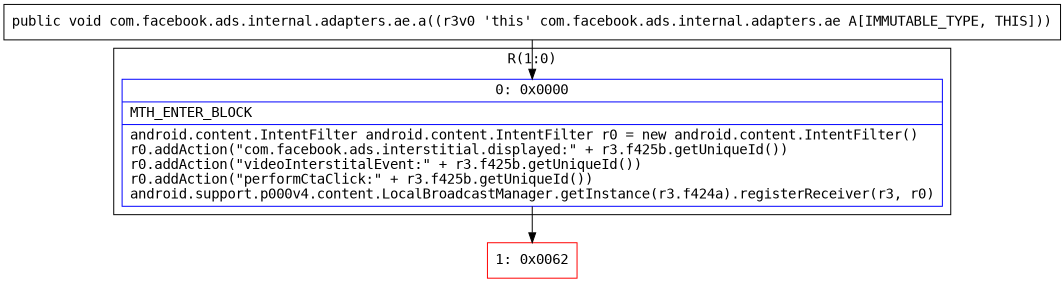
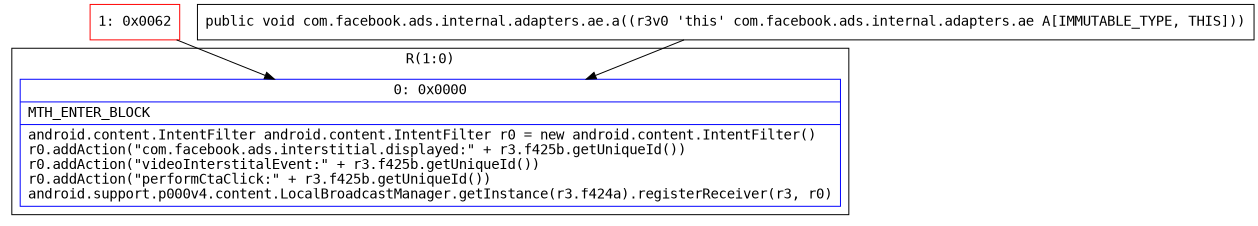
(532, 221) -> (221, 58)
